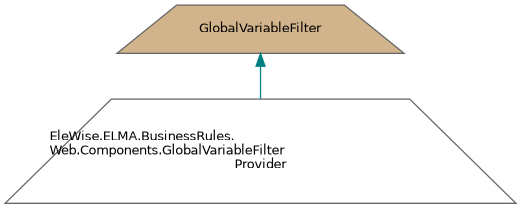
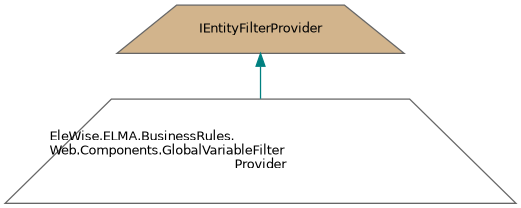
(261, 29) -> (261, 29)
